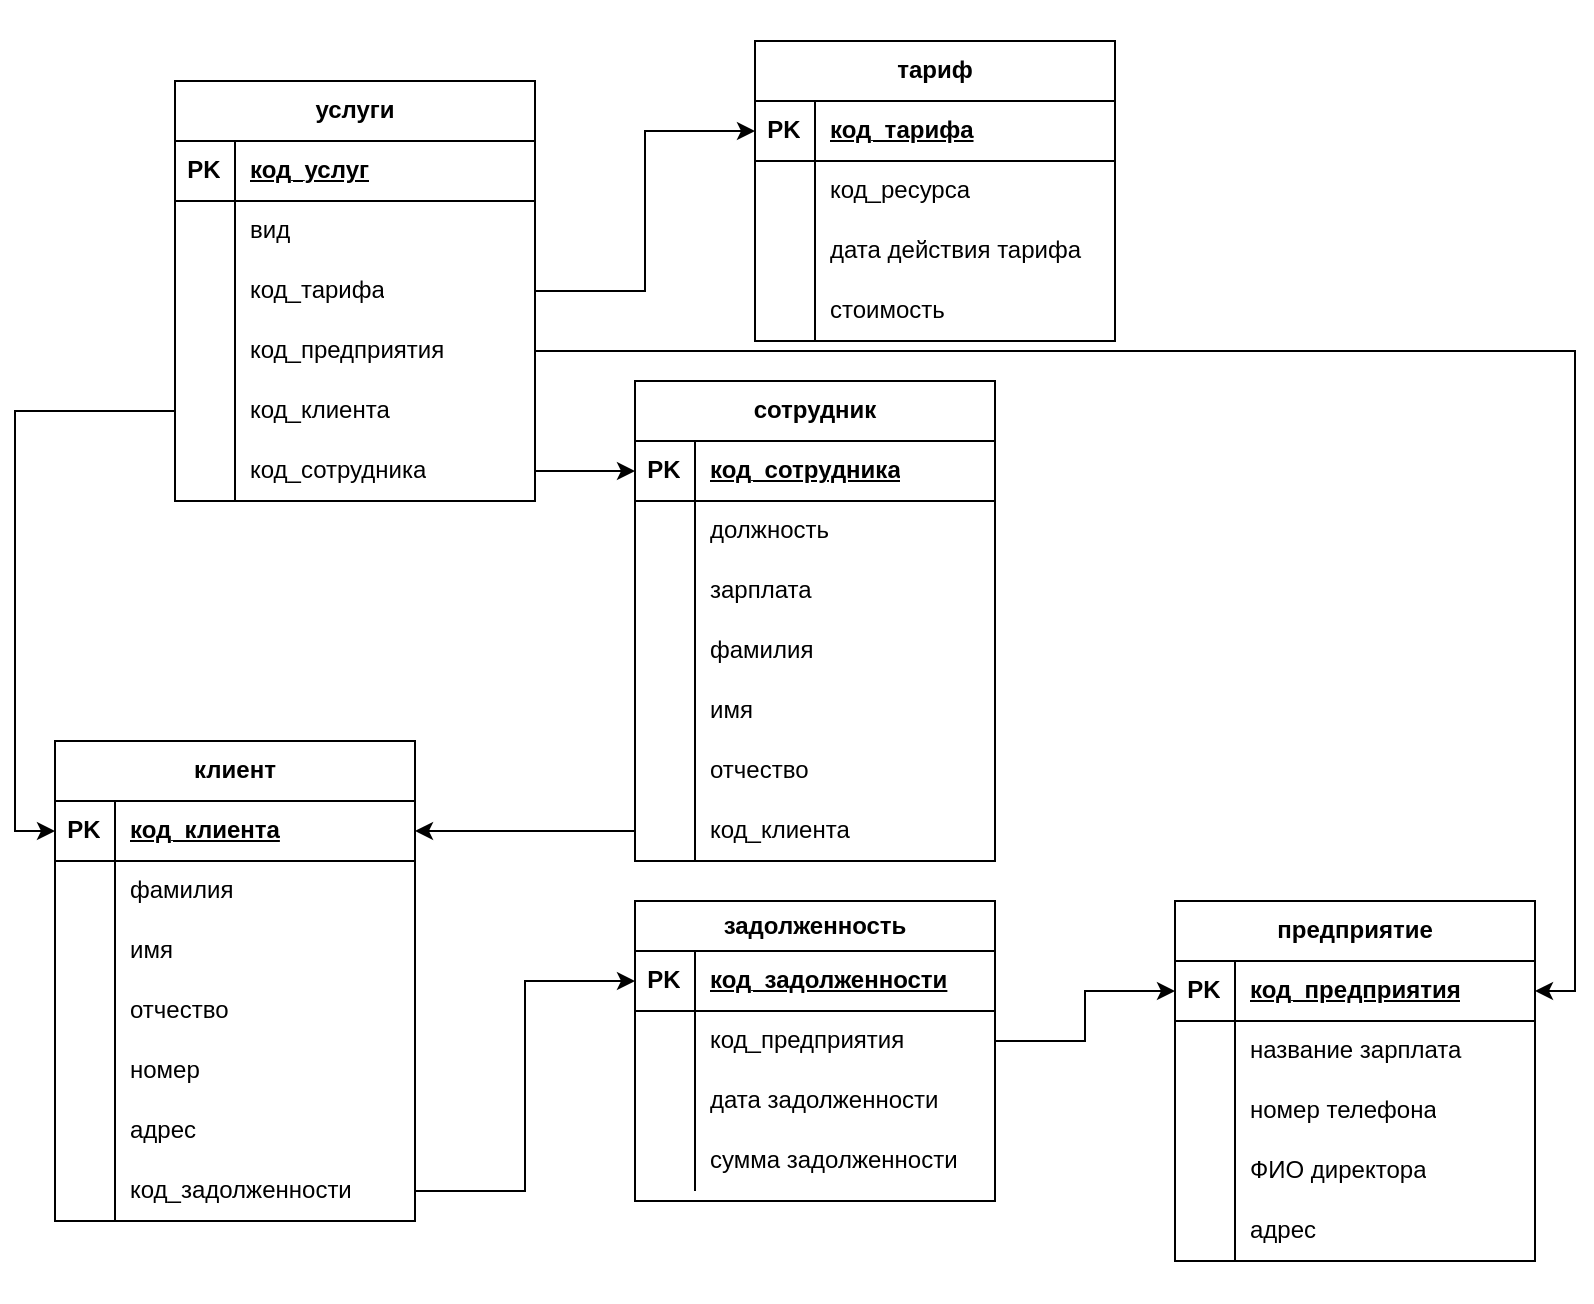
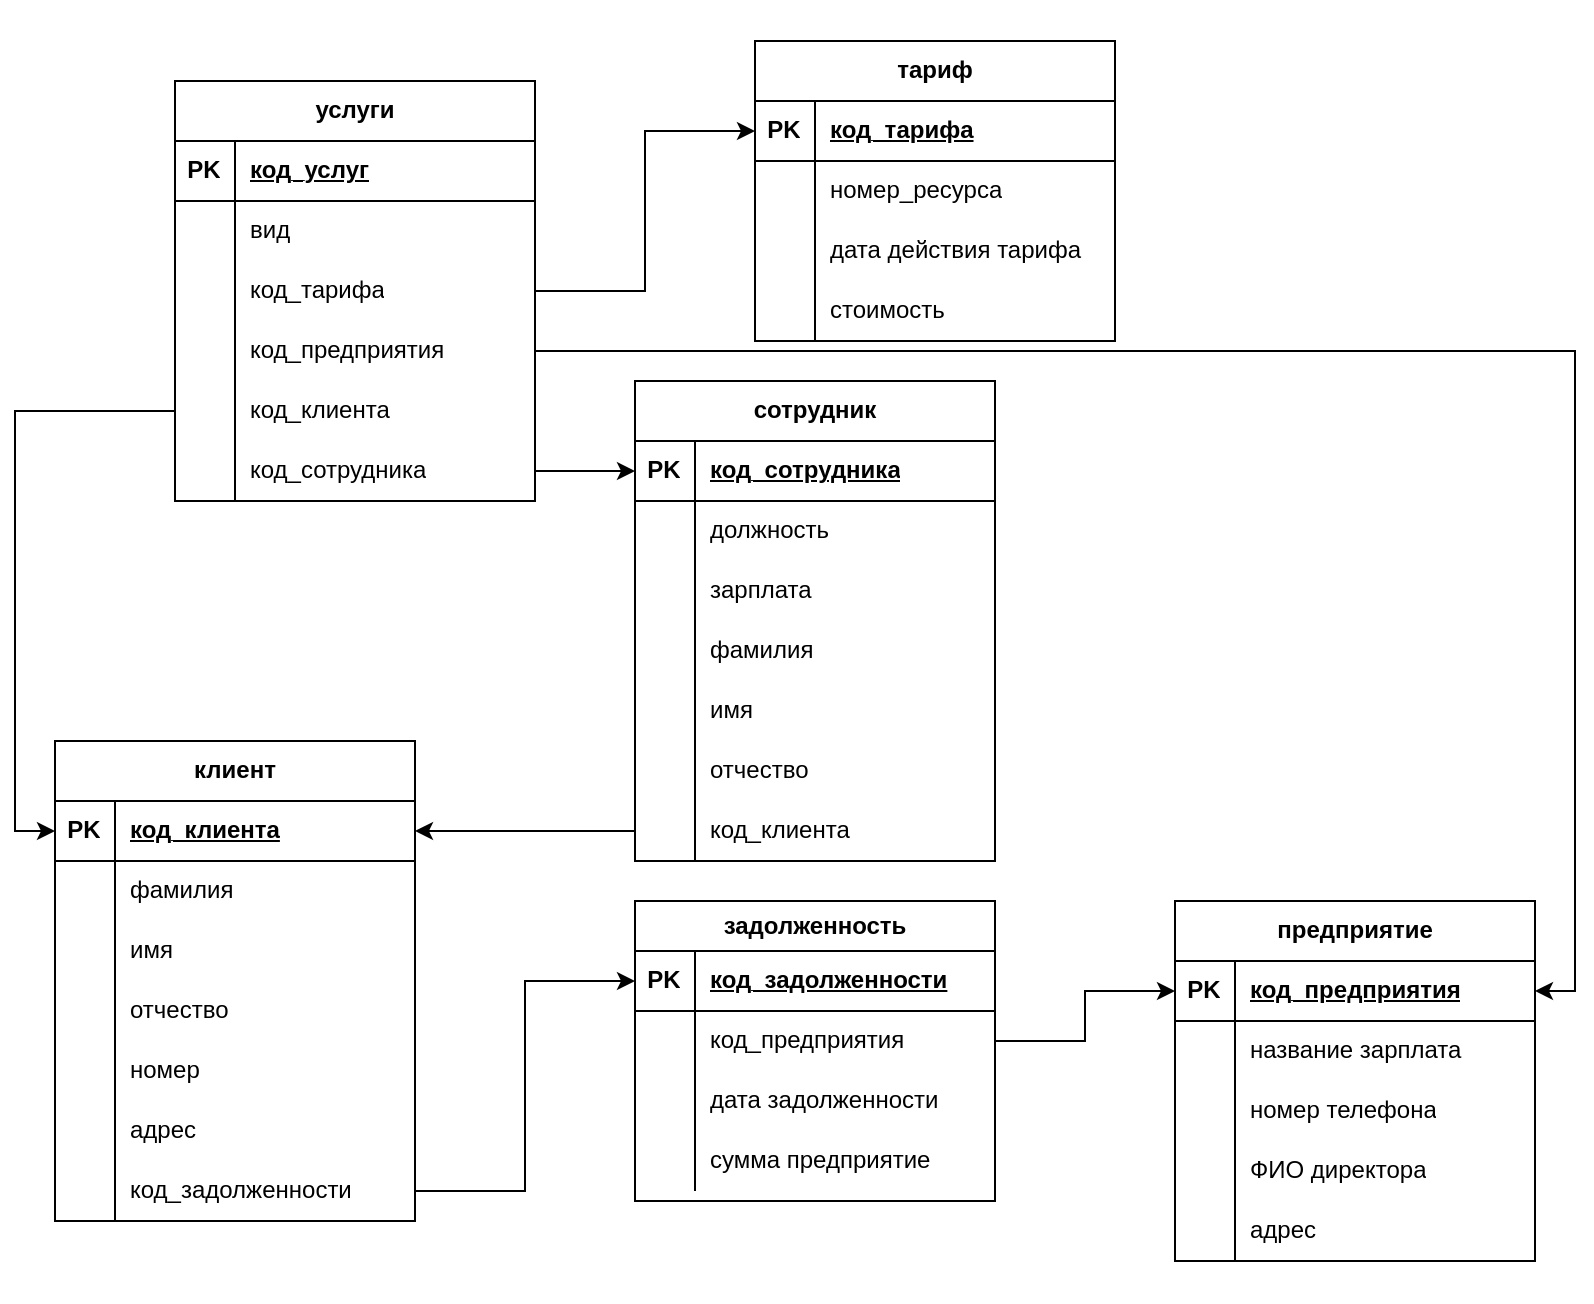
(905, 191) -> (918, 191)
(836, 1161) -> (822, 1161)
